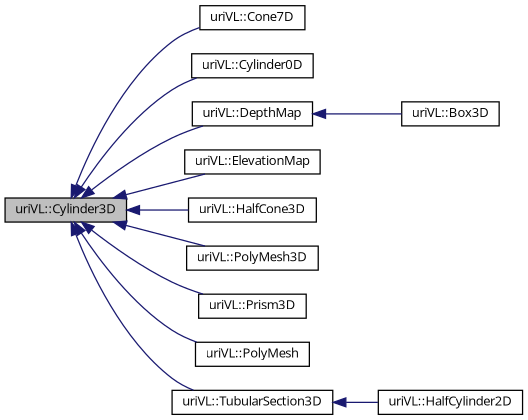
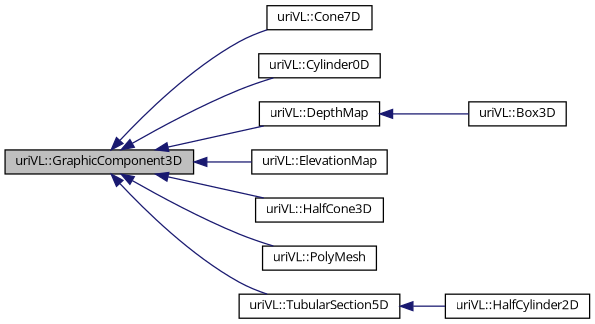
(66, 210) -> (99, 162)
(252, 258) -> none
(252, 306) -> none
(252, 402) -> (319, 306)
